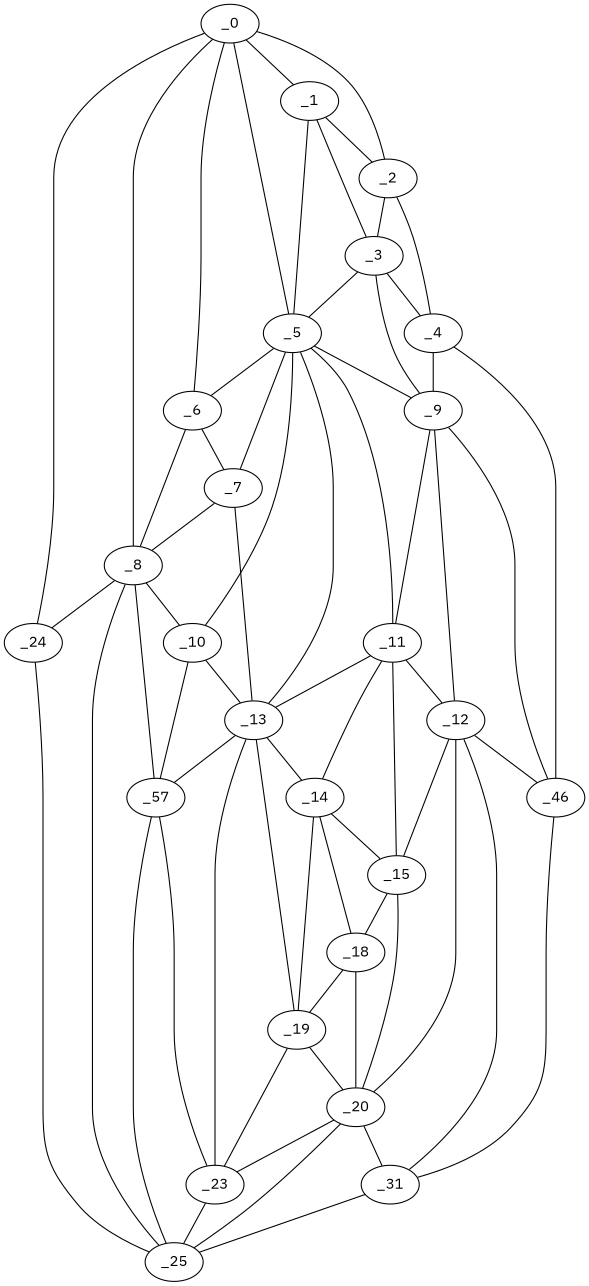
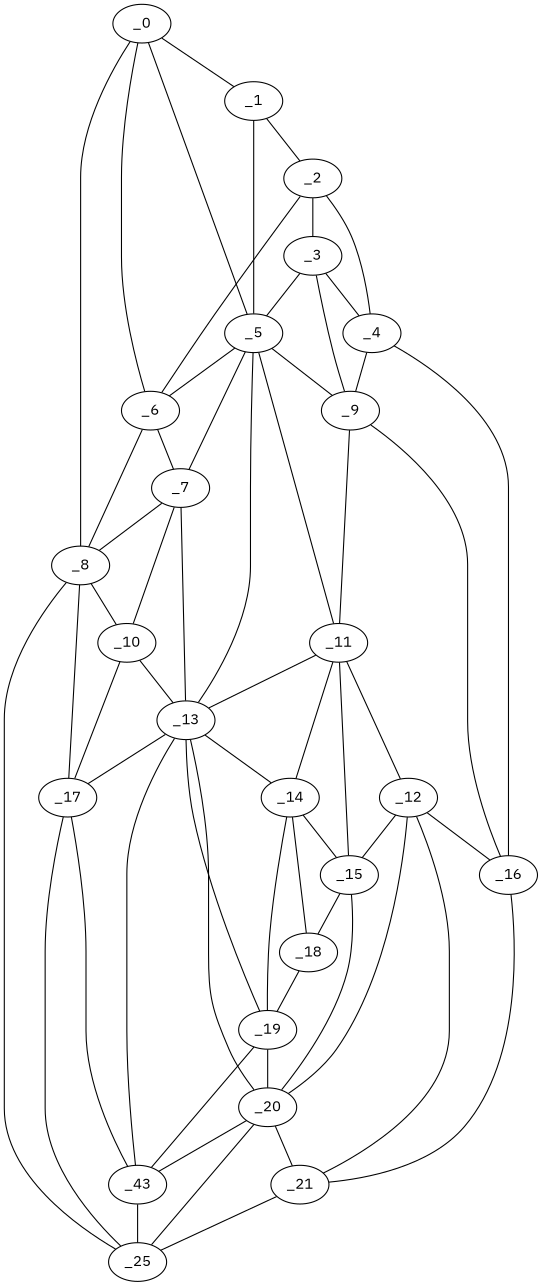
(341, 75) -> (230, 293)
(341, 178) -> none
(275, 498) -> (154, 565)
(445, 565) -> none
(33, 643) -> none
(156, 798) -> (68, 798)
(556, 798) -> (508, 875)
(356, 1030) -> (209, 919)
(215, 1185) -> (138, 1185)
(390, 1185) -> (300, 1185)
